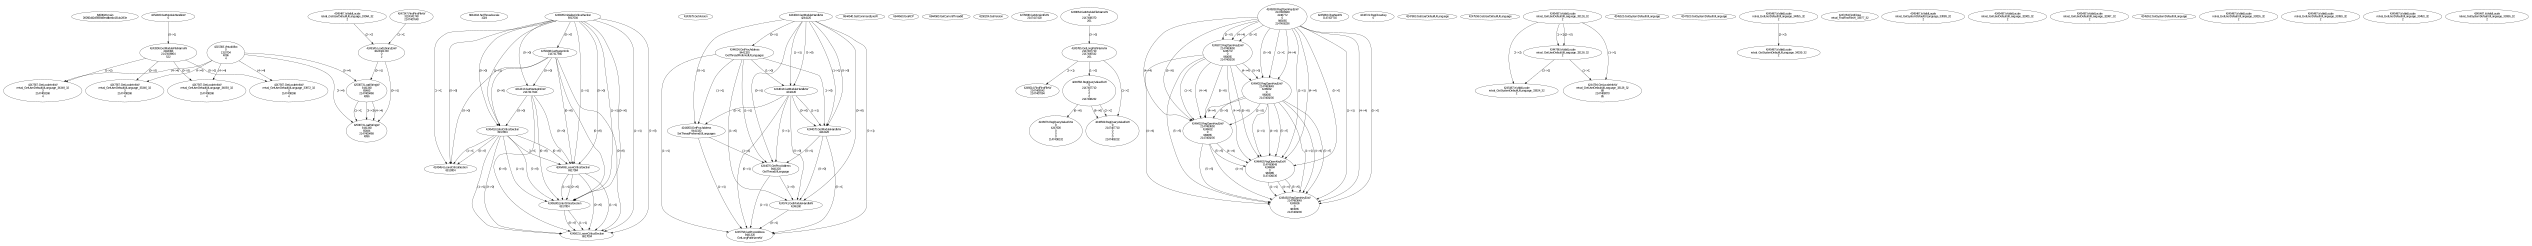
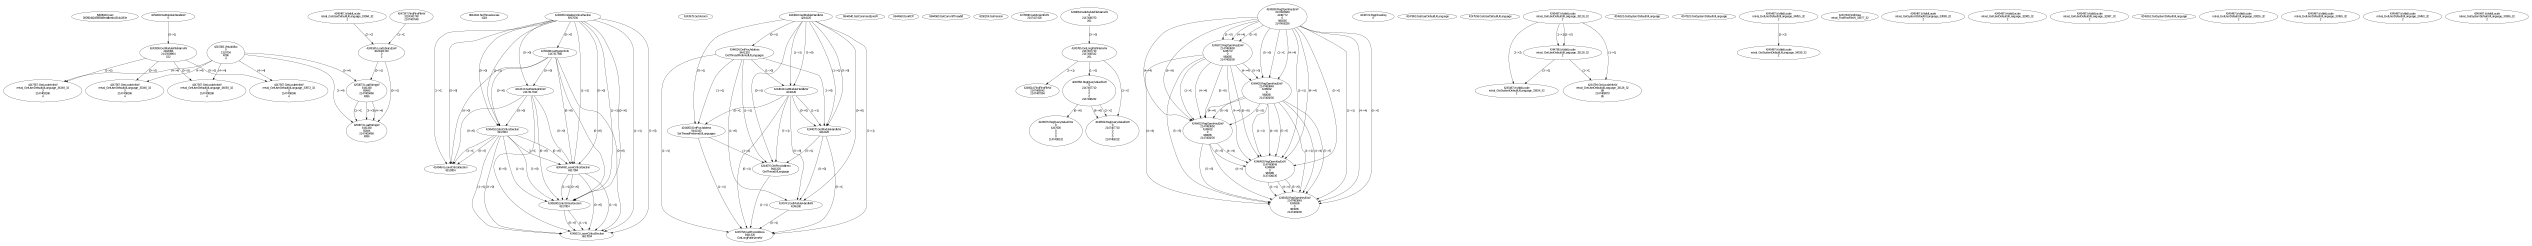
(1330, 17) -> none
none -> (472, 112)
(786, 187) -> none
